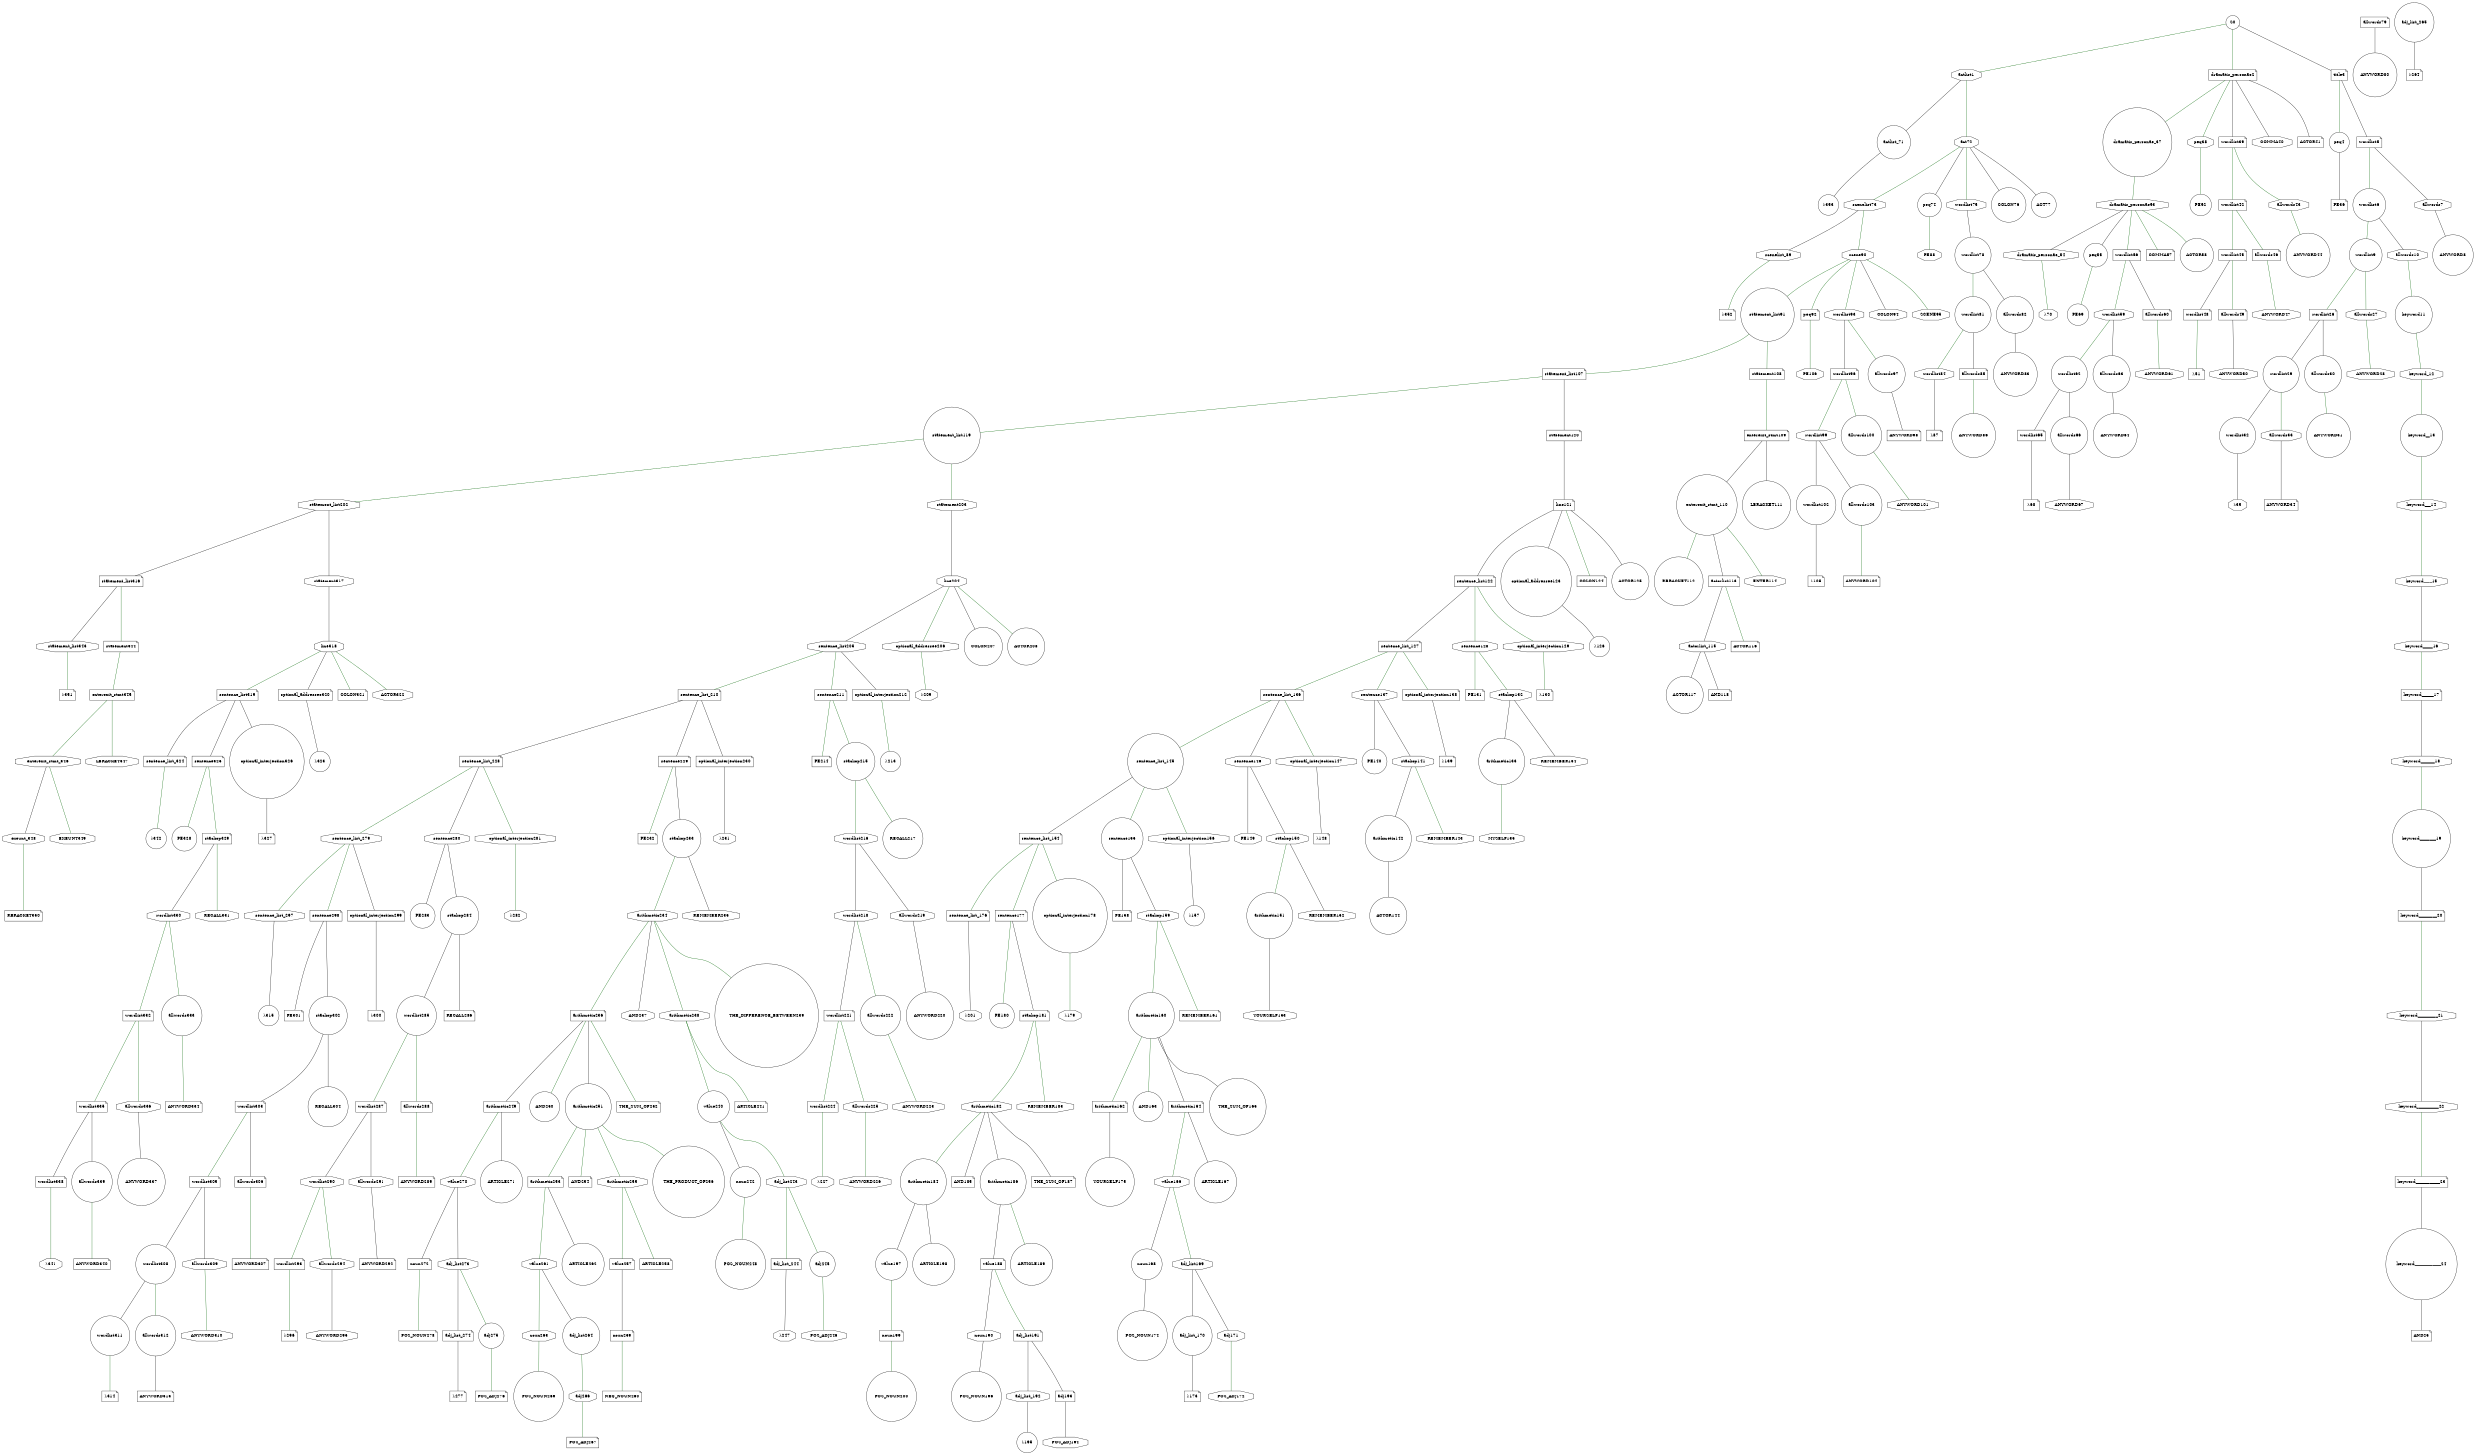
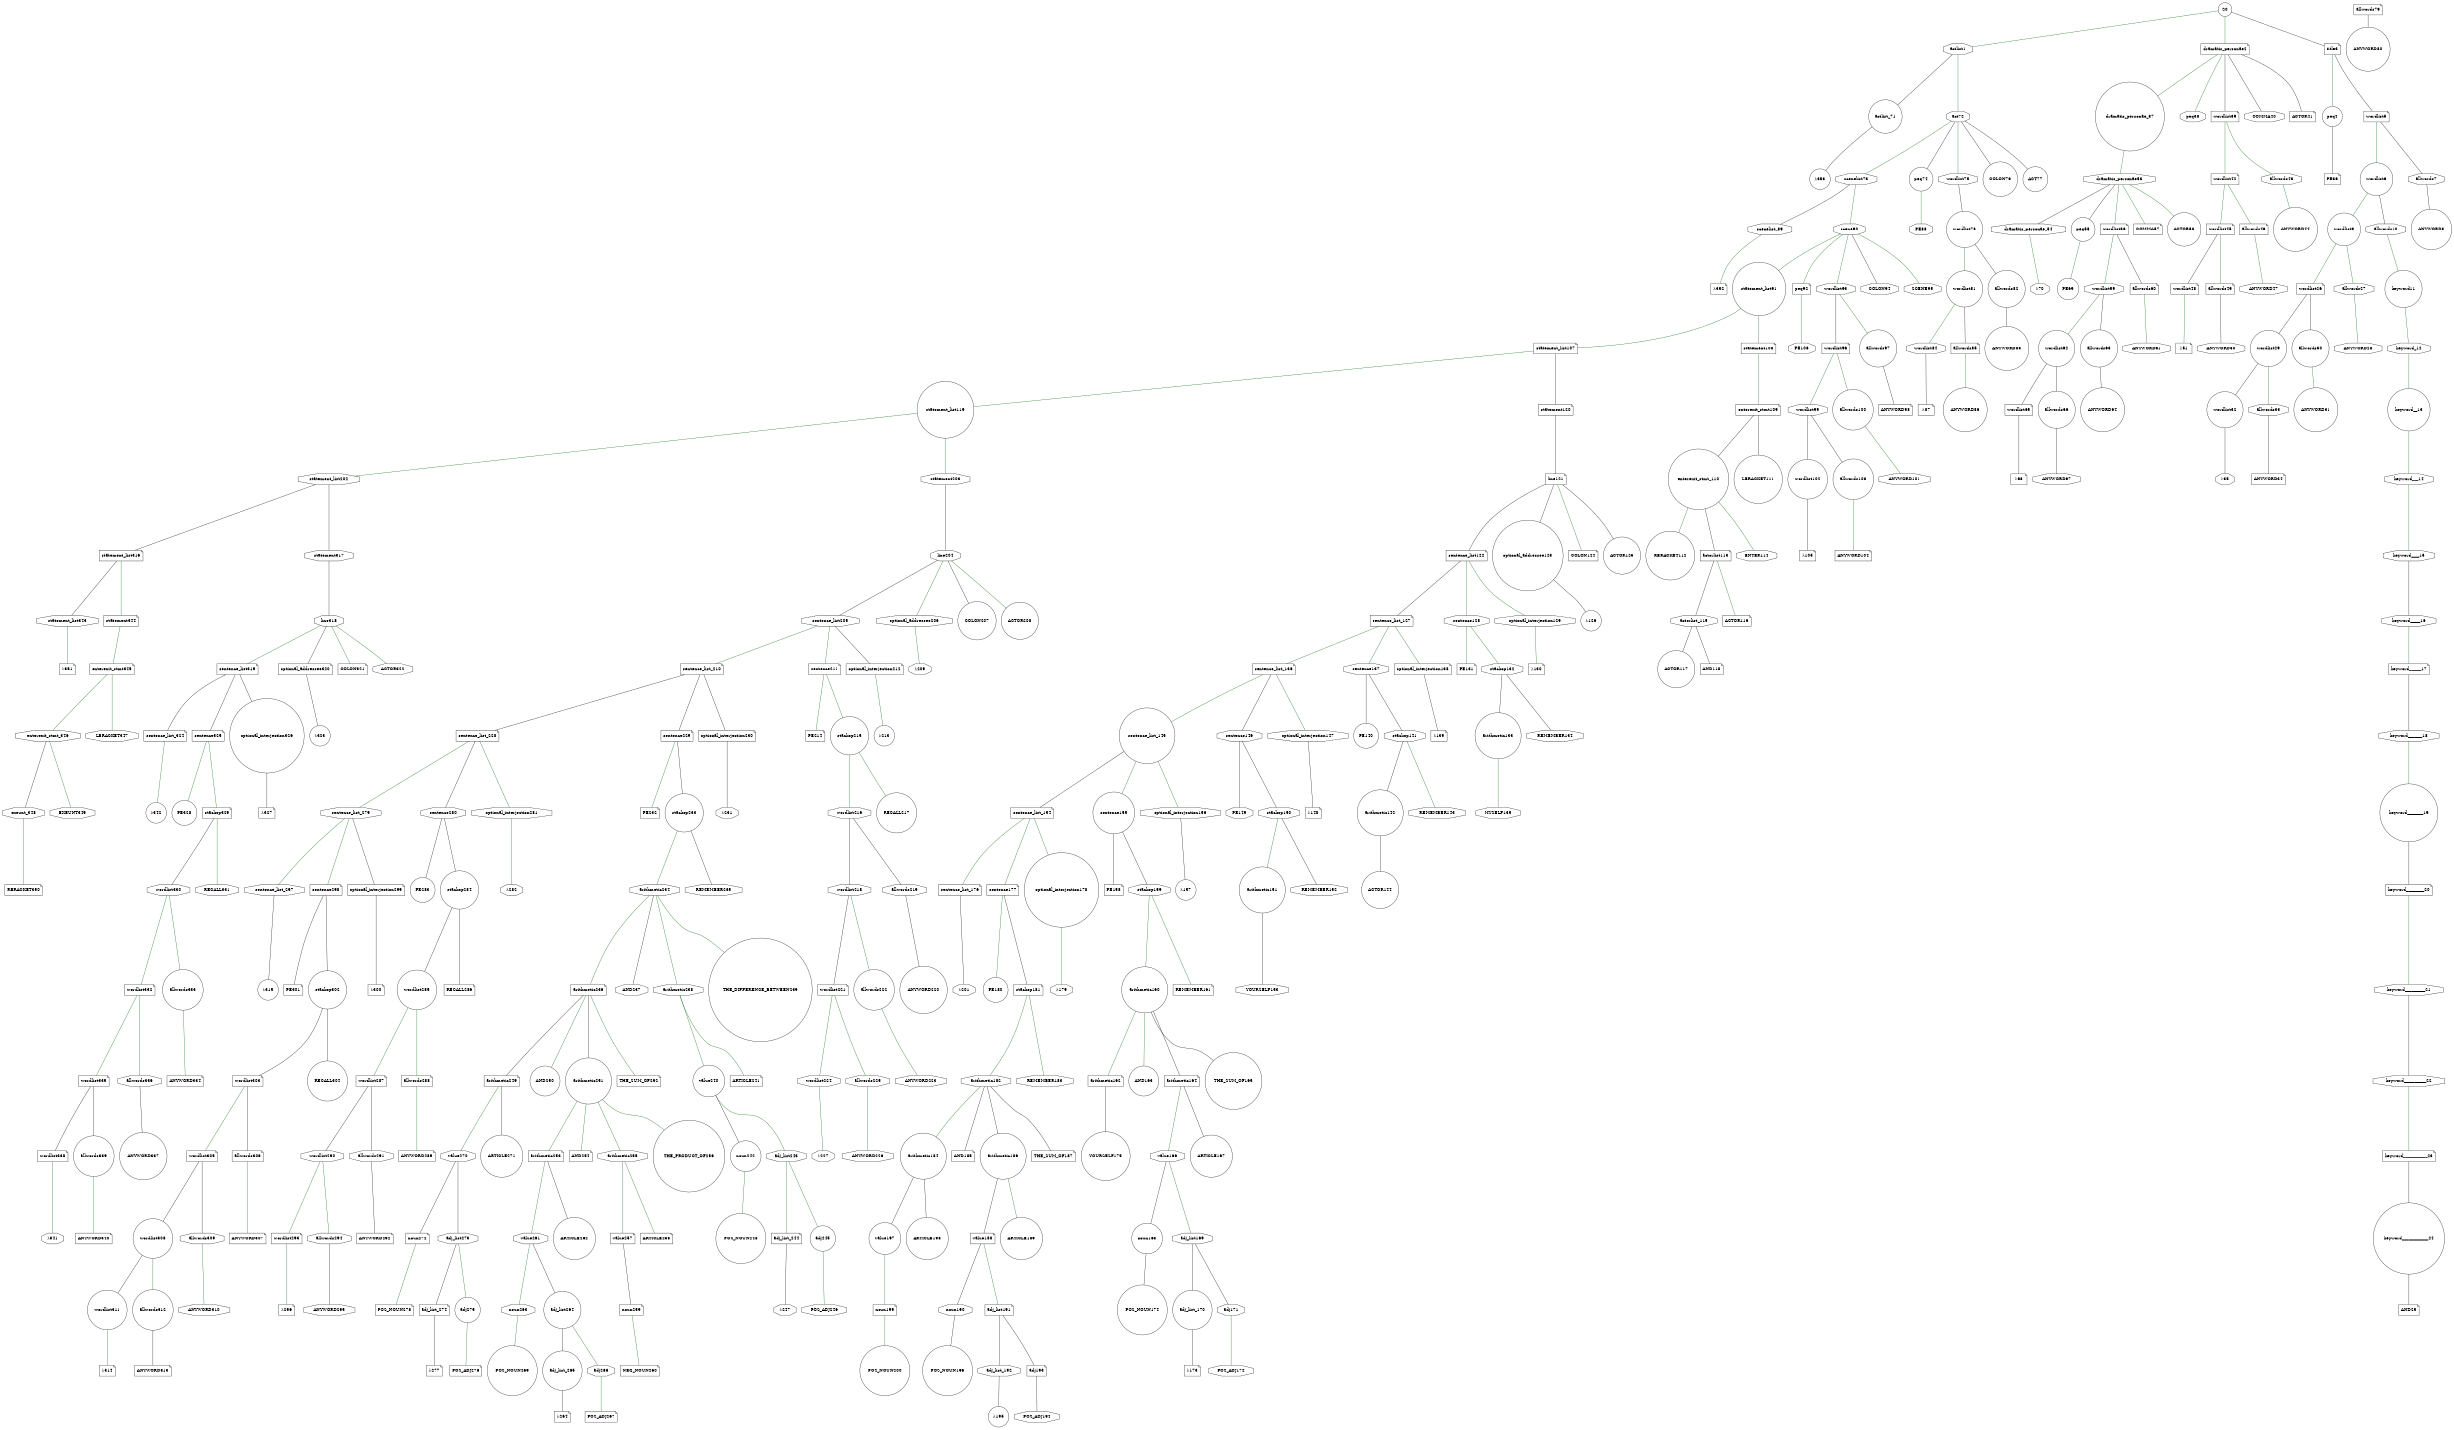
(2201, 205) -> none
(823, 1107) -> (819, 1081)
none -> (562, 1340)
